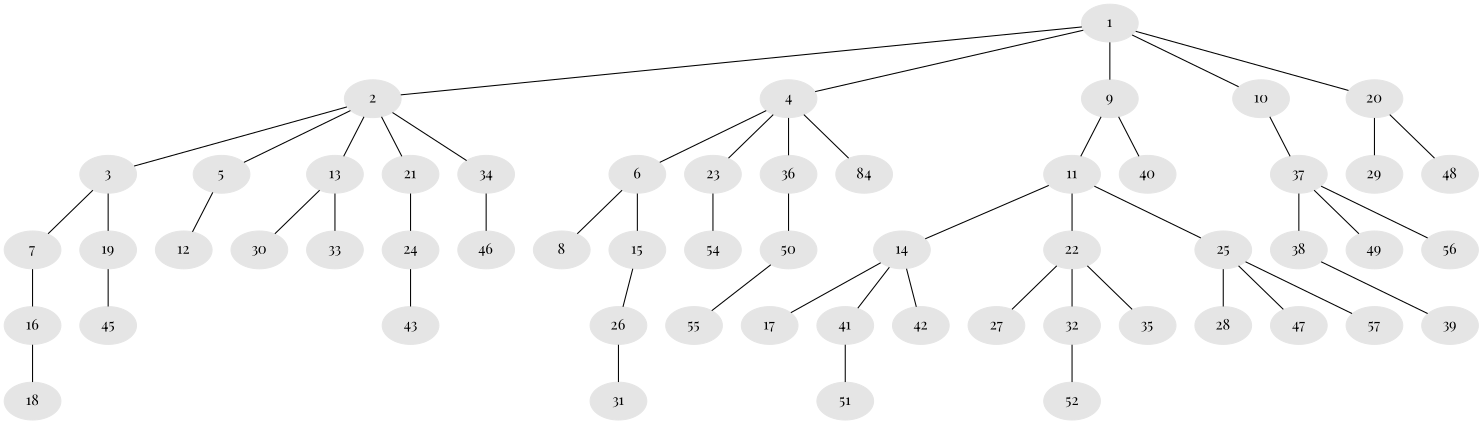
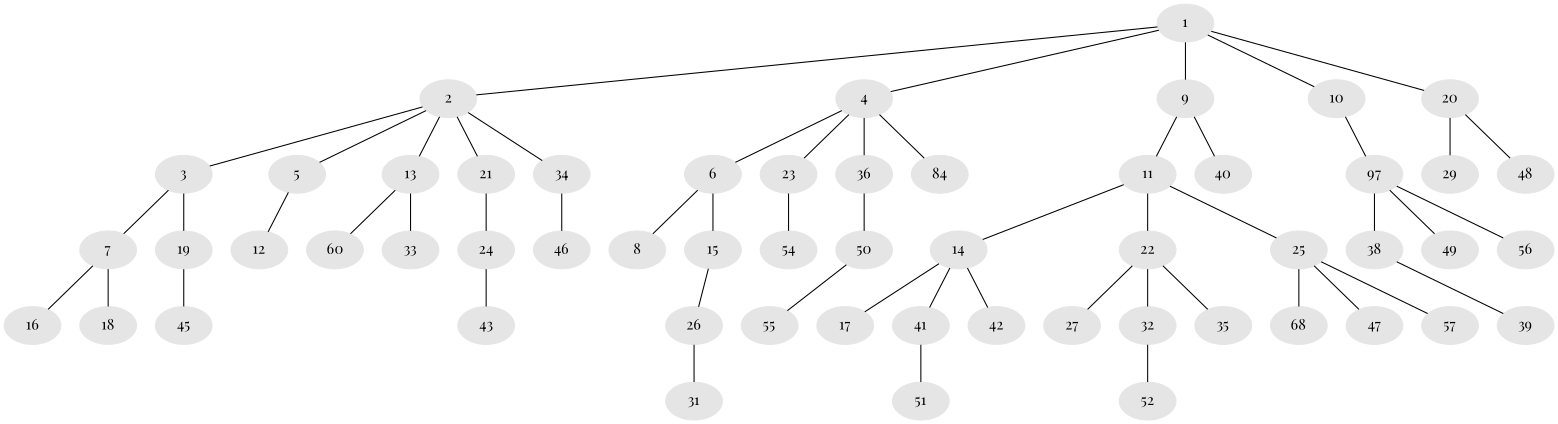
(1299, 174) -> (1374, 174)
(259, 250) -> (335, 250)
(1223, 325) -> (1299, 325)
(33, 363) -> (108, 288)
